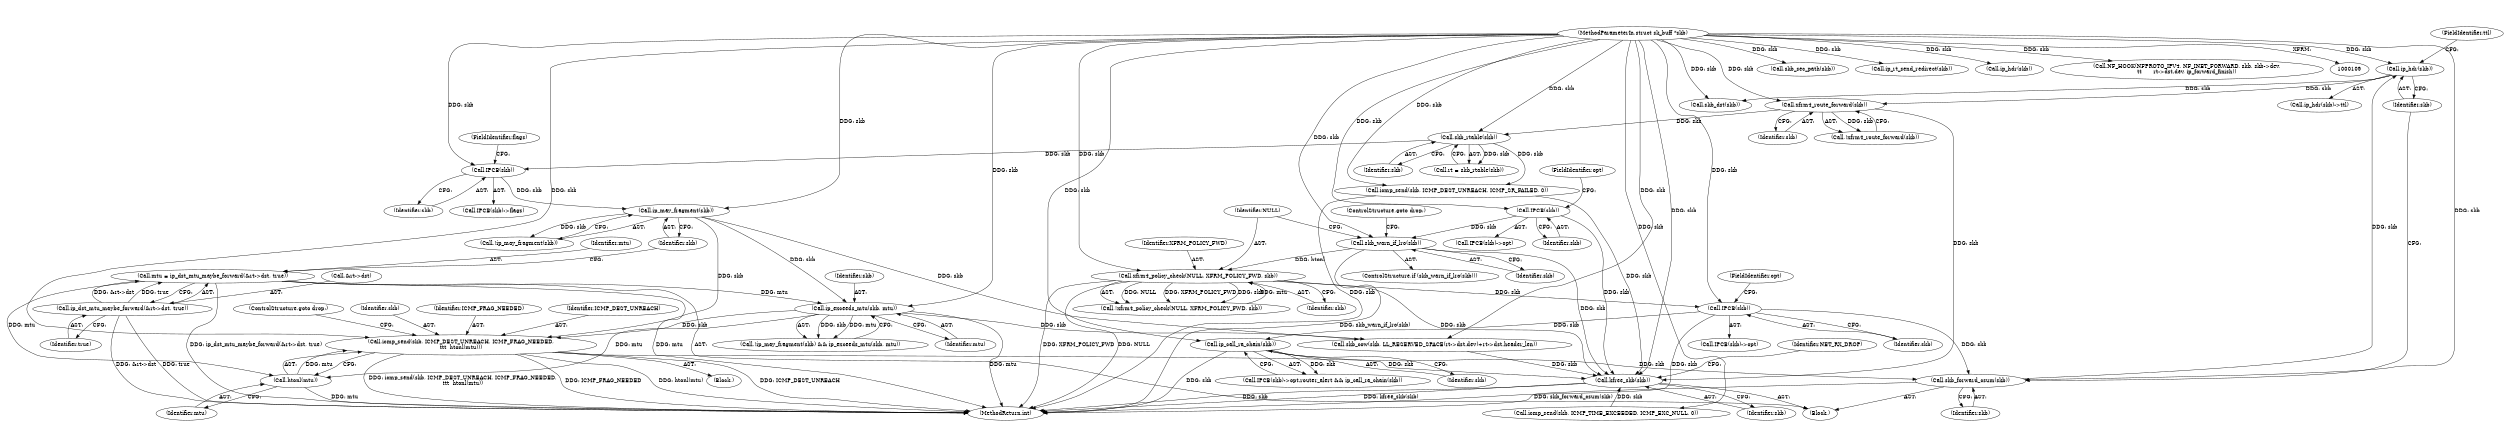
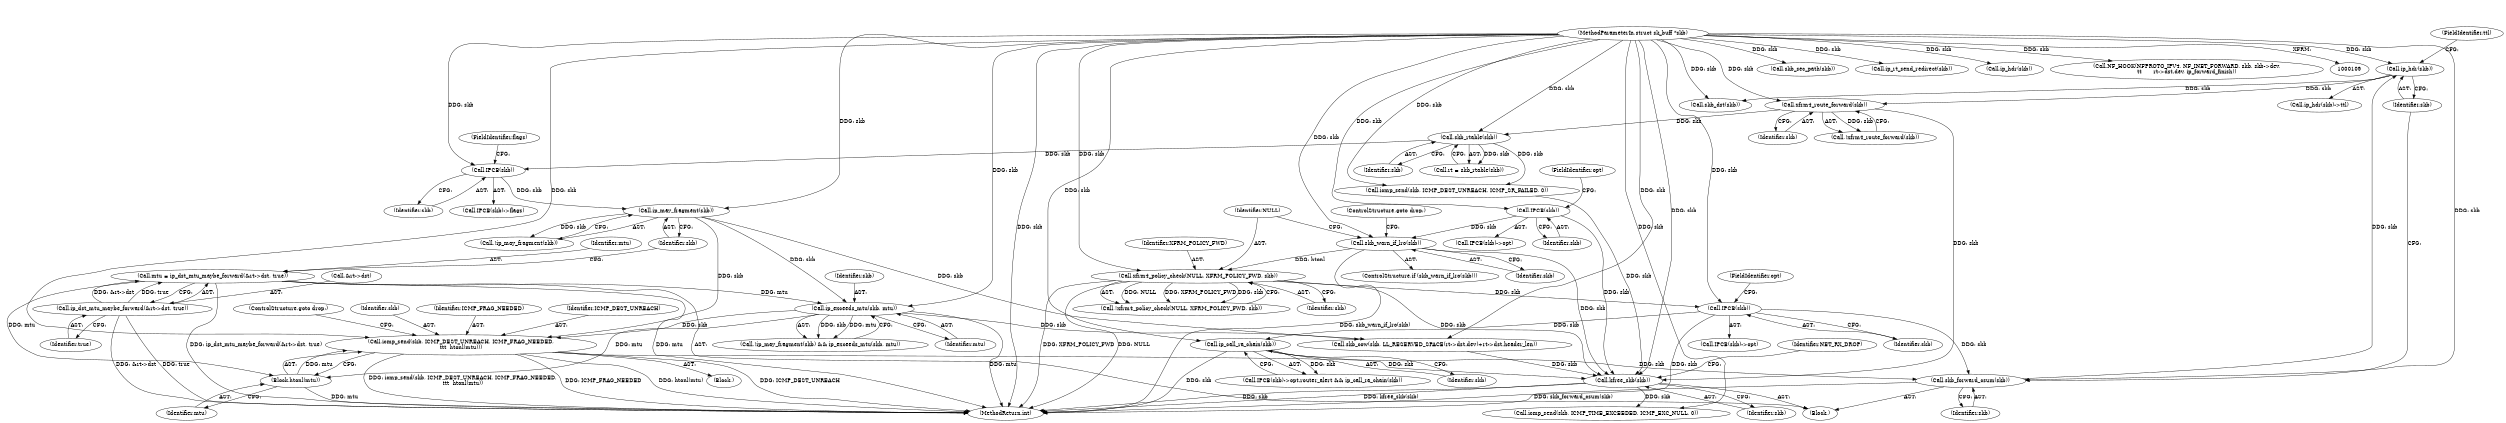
(1274, 293) -> (1274, 293)
(1276, 322) -> (1101, 46)
(296, 381) -> (296, 381)
(1615, 399) -> (1645, 395)
